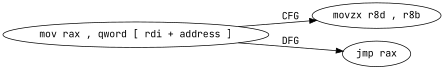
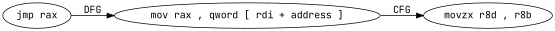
(287, 47) -> (89, 16)
